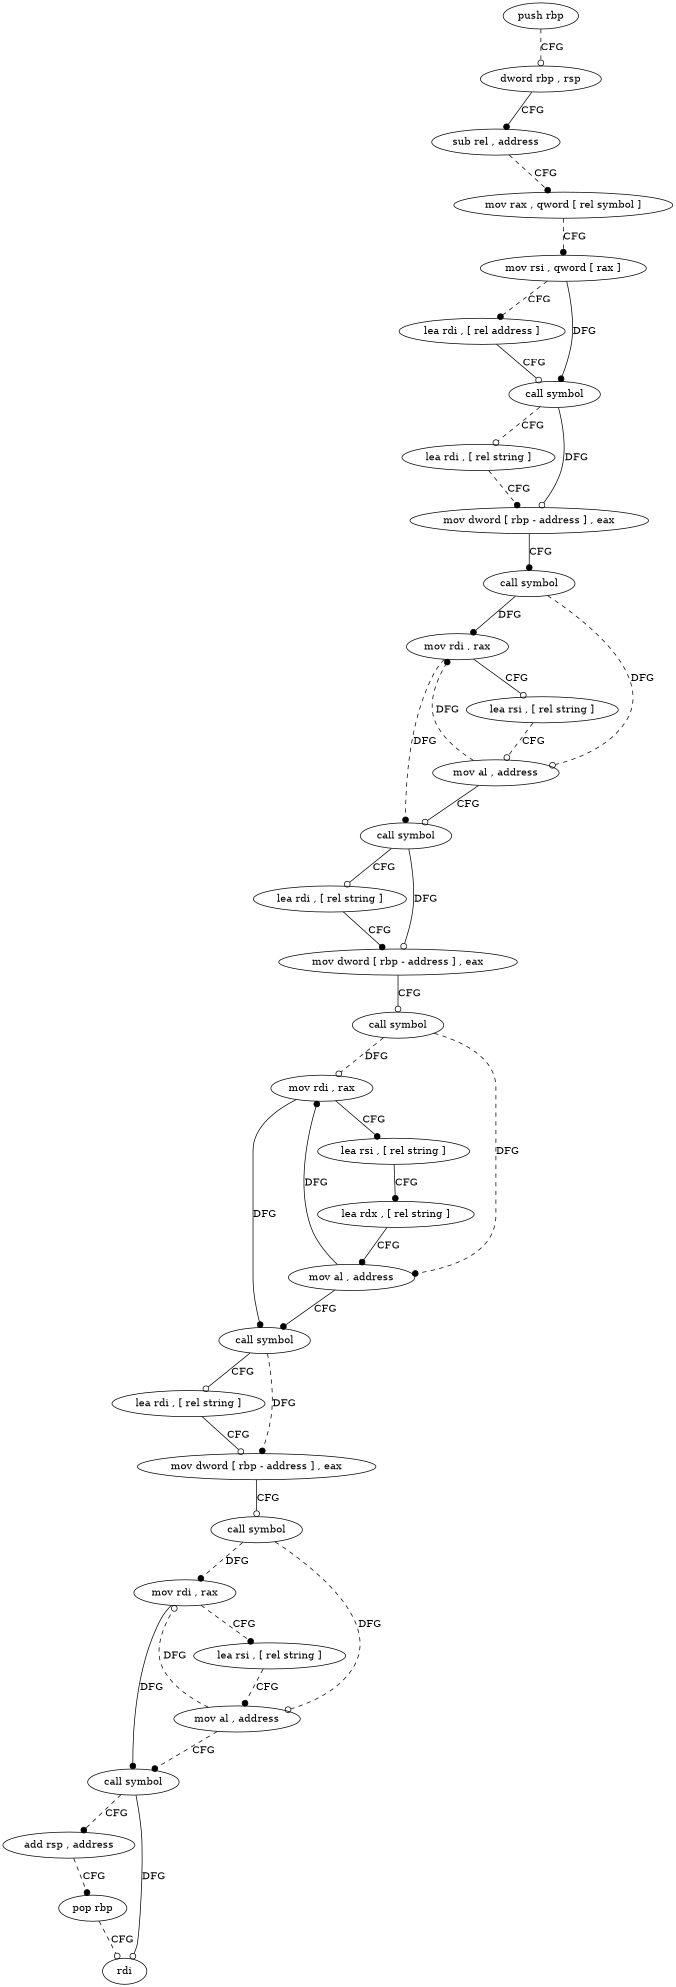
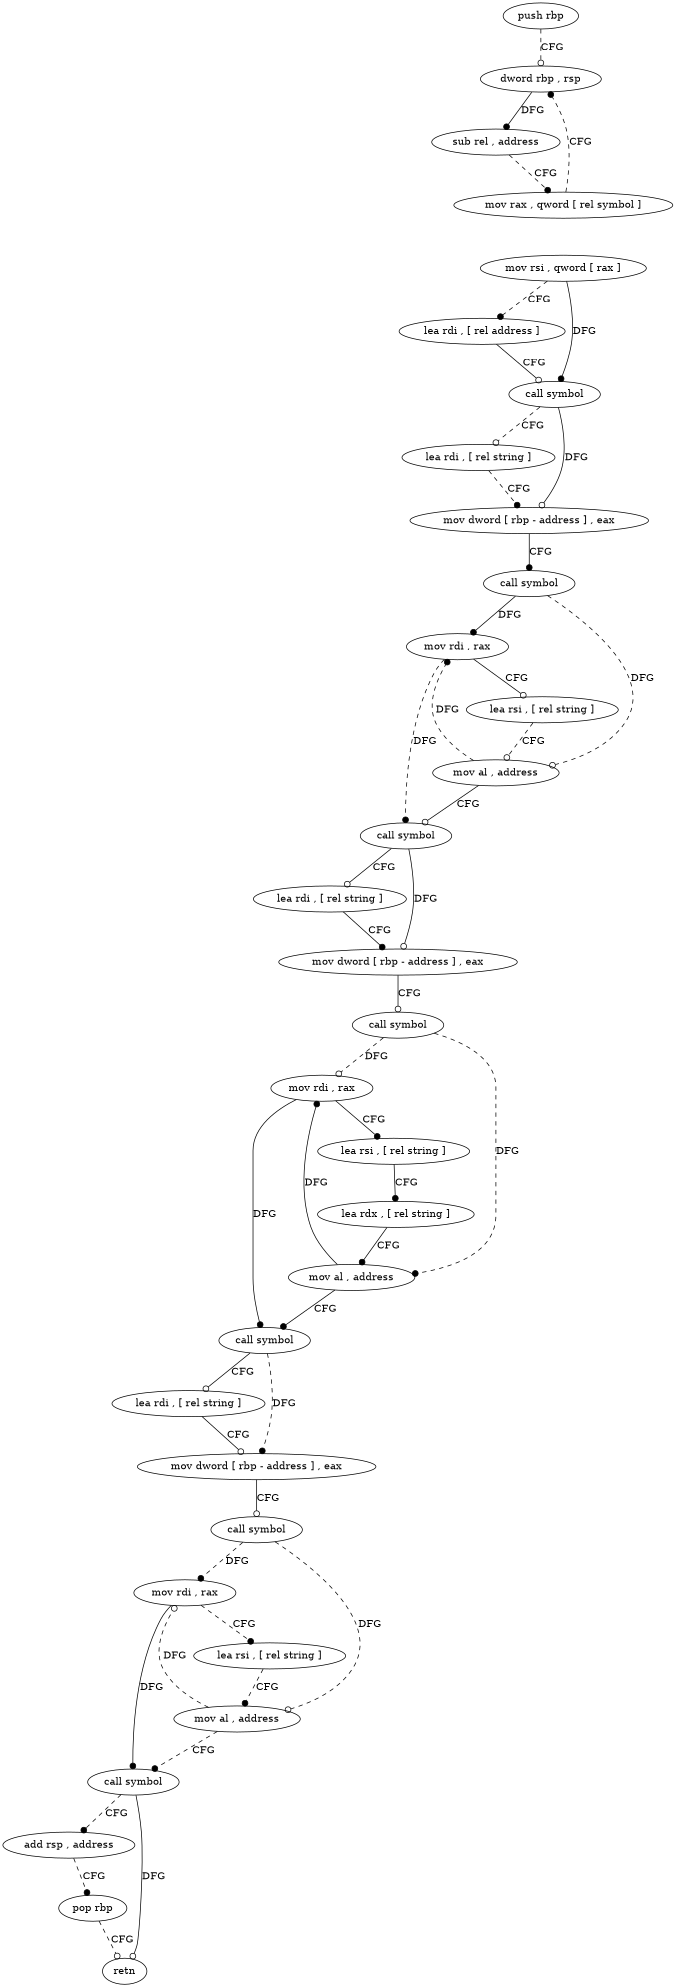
(533, 111) -> (533, 111)
(563, 234) -> (568, 143)
(125, 1971) -> (125, 1971)
